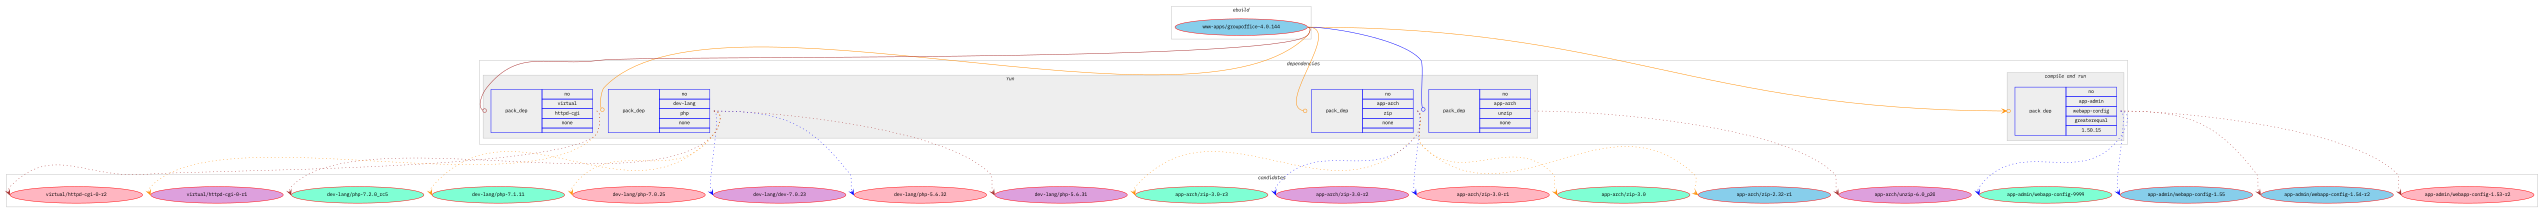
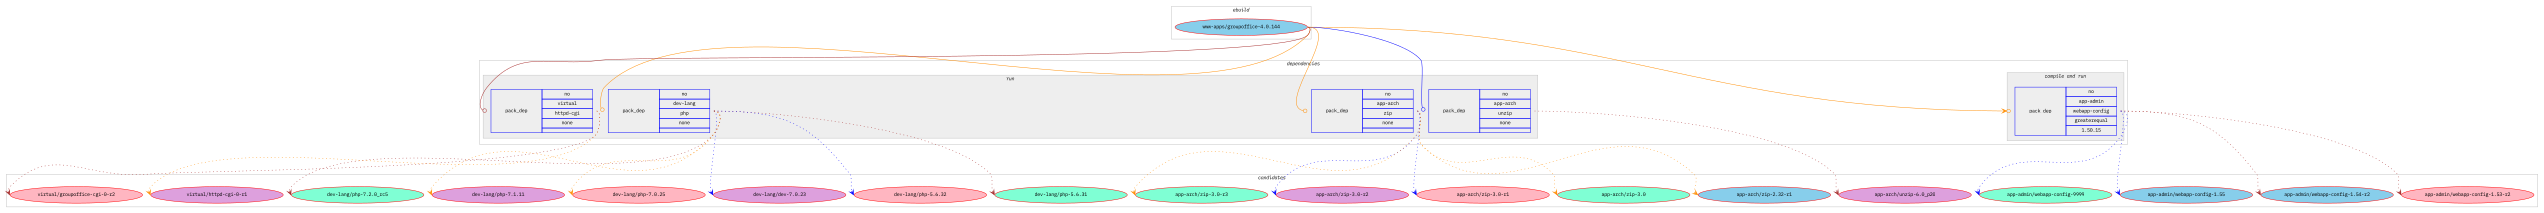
(76, 195) -> (76, 195)
(498, 195) -> (498, 195)
(1061, 195) -> (1061, 195)
